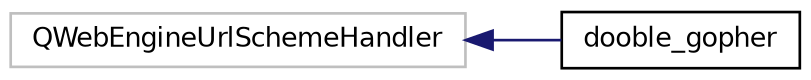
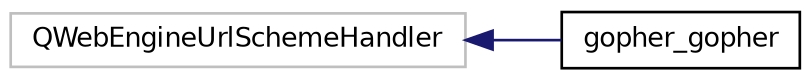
(681, 40) -> (681, 40)
